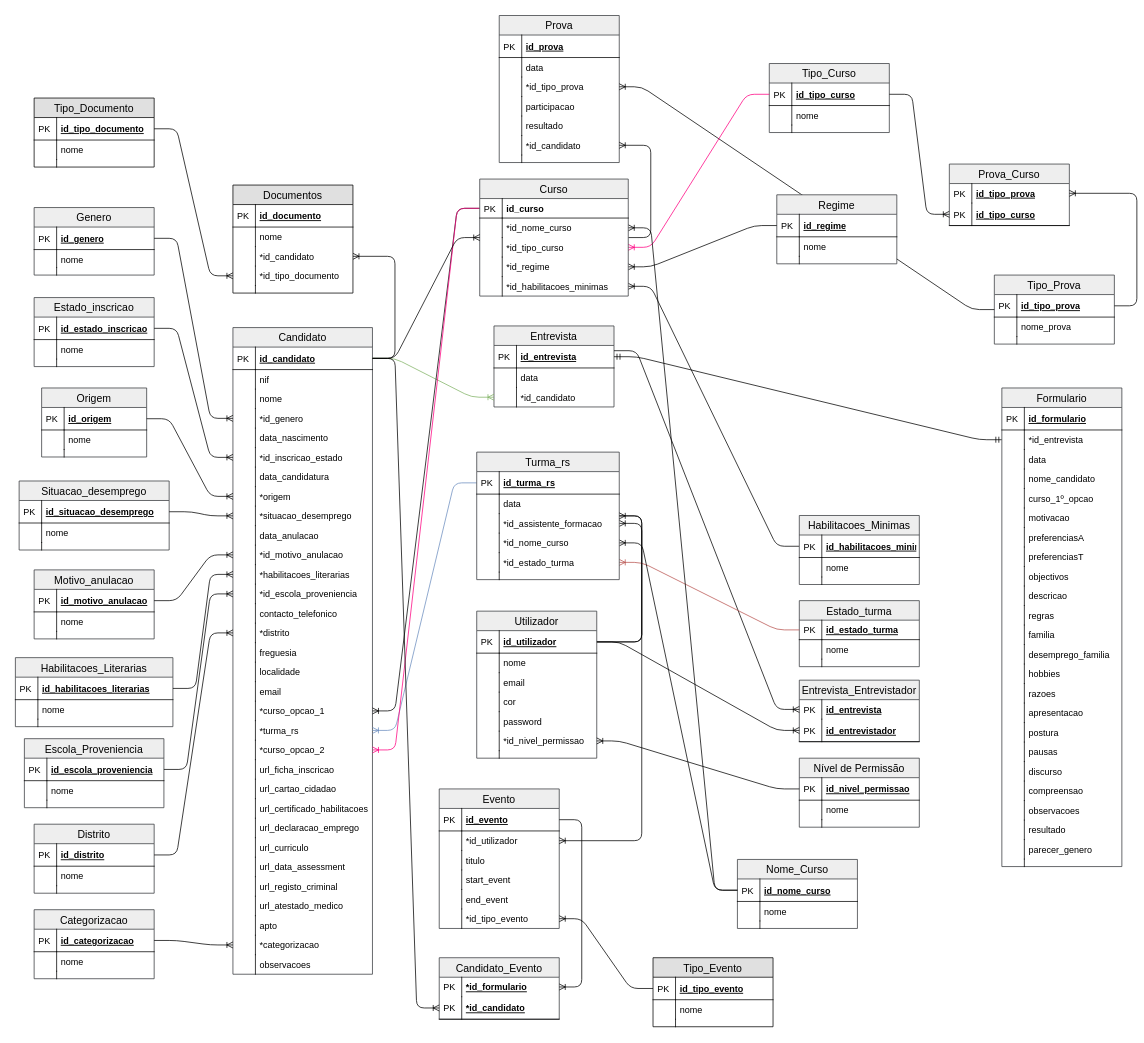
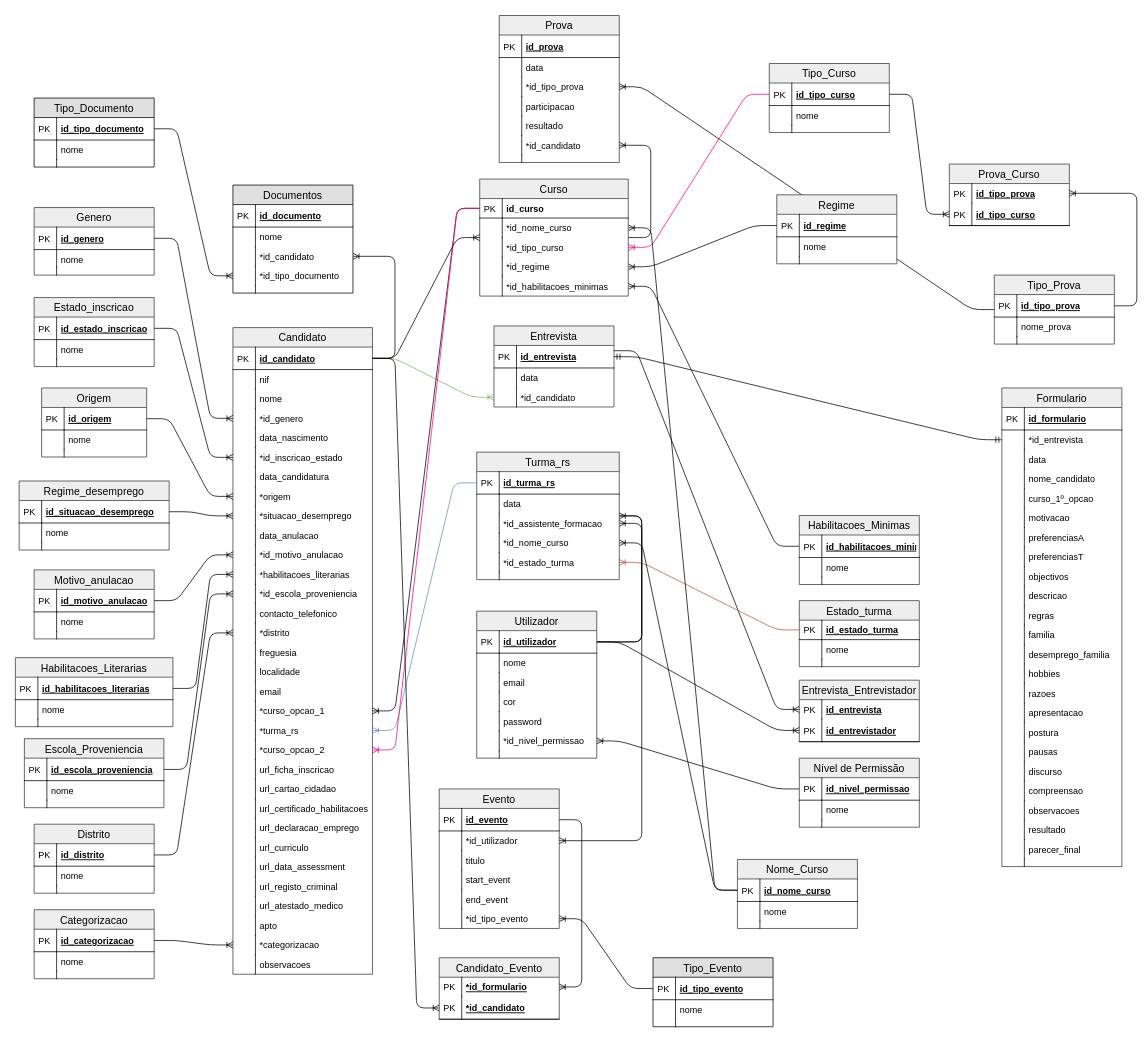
(94, 491) -> (94, 491)
(1064, 849) -> (1059, 849)
